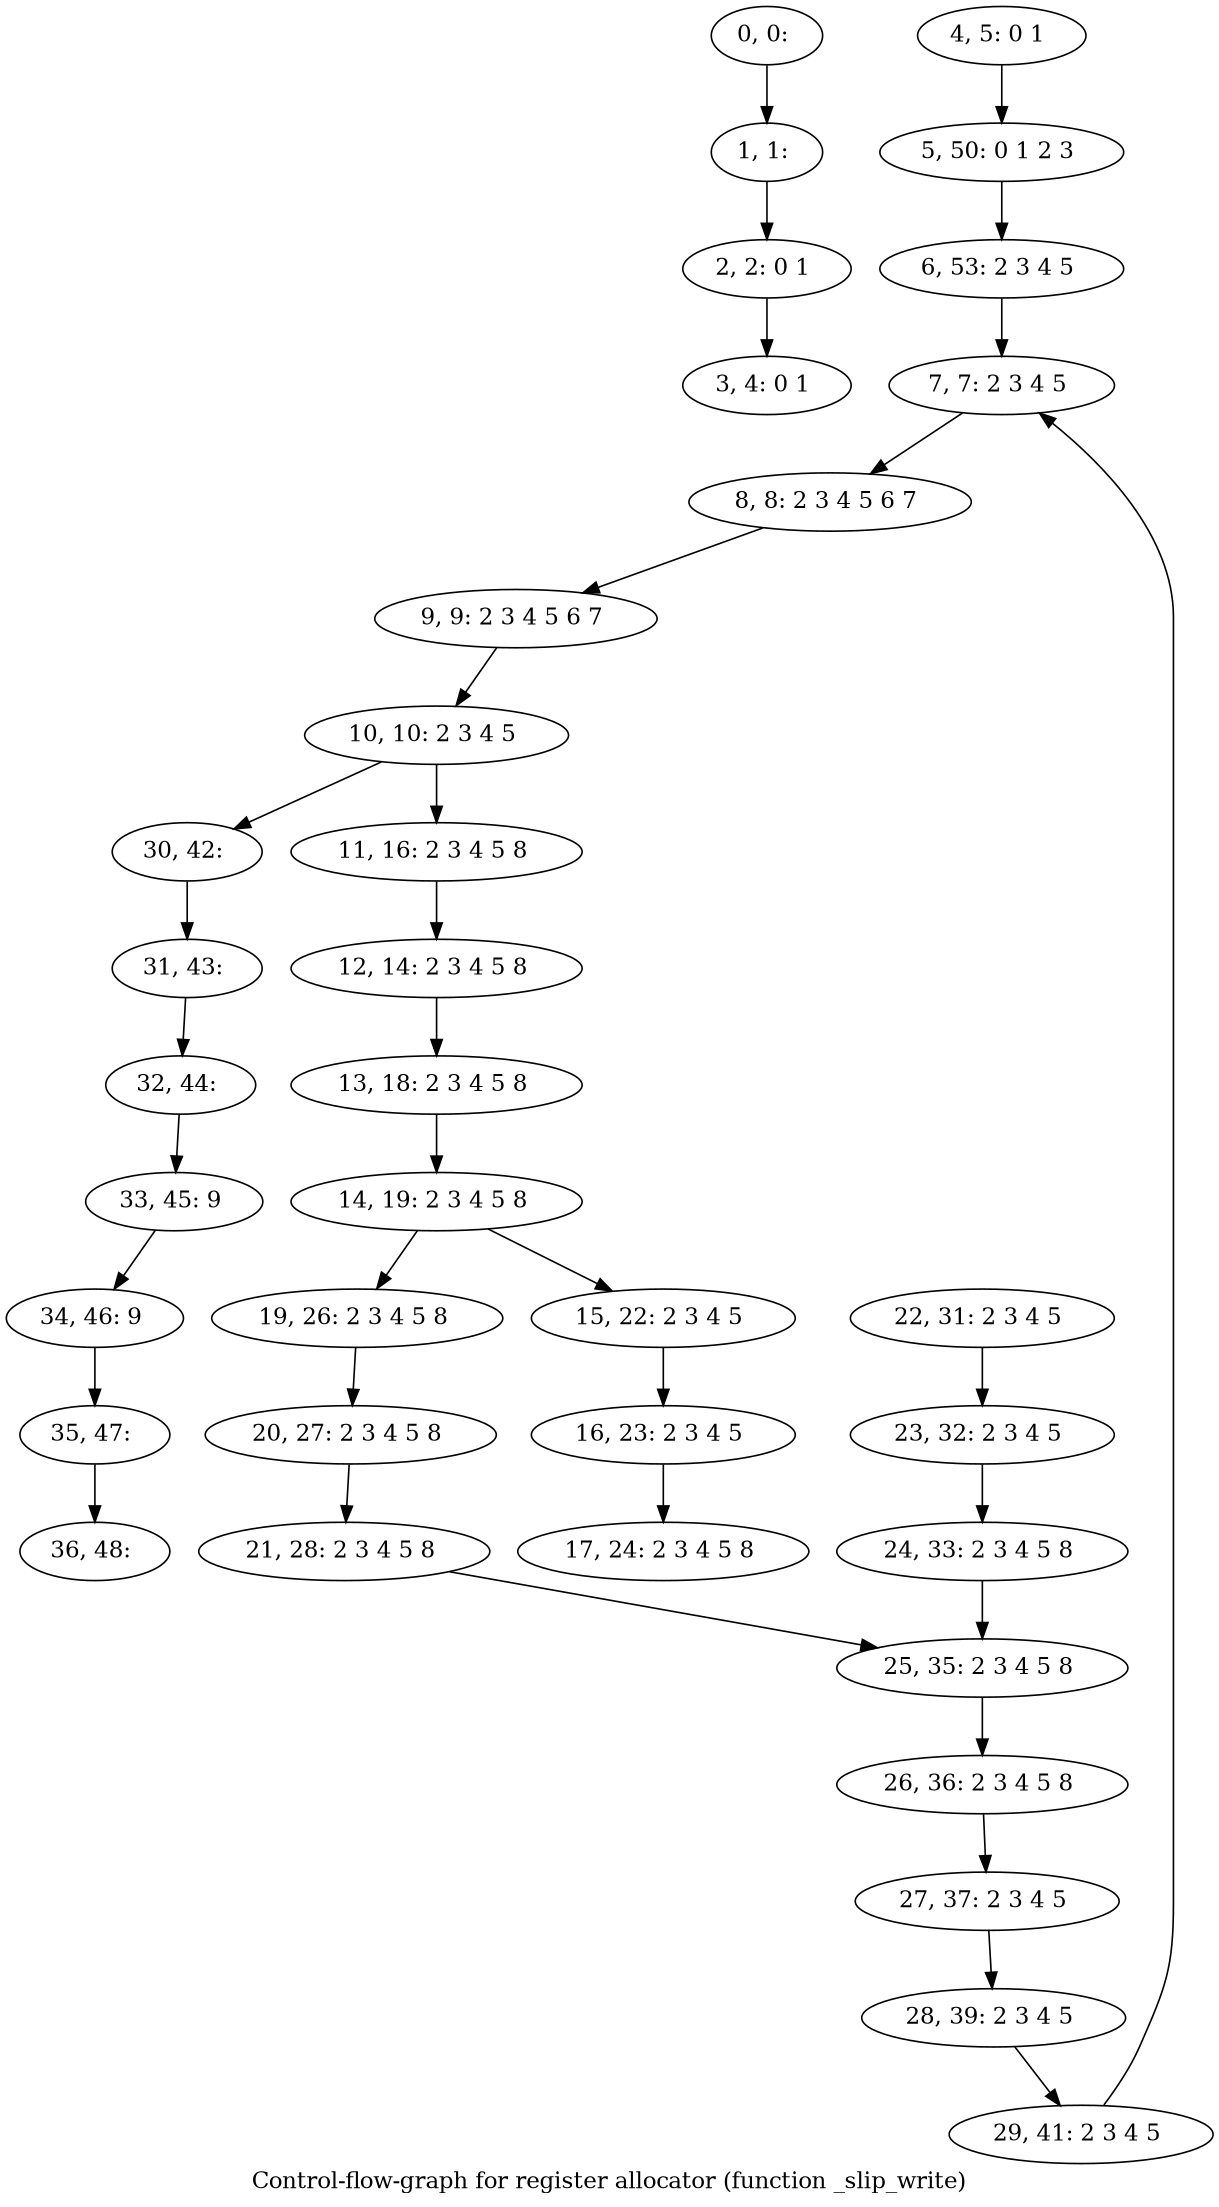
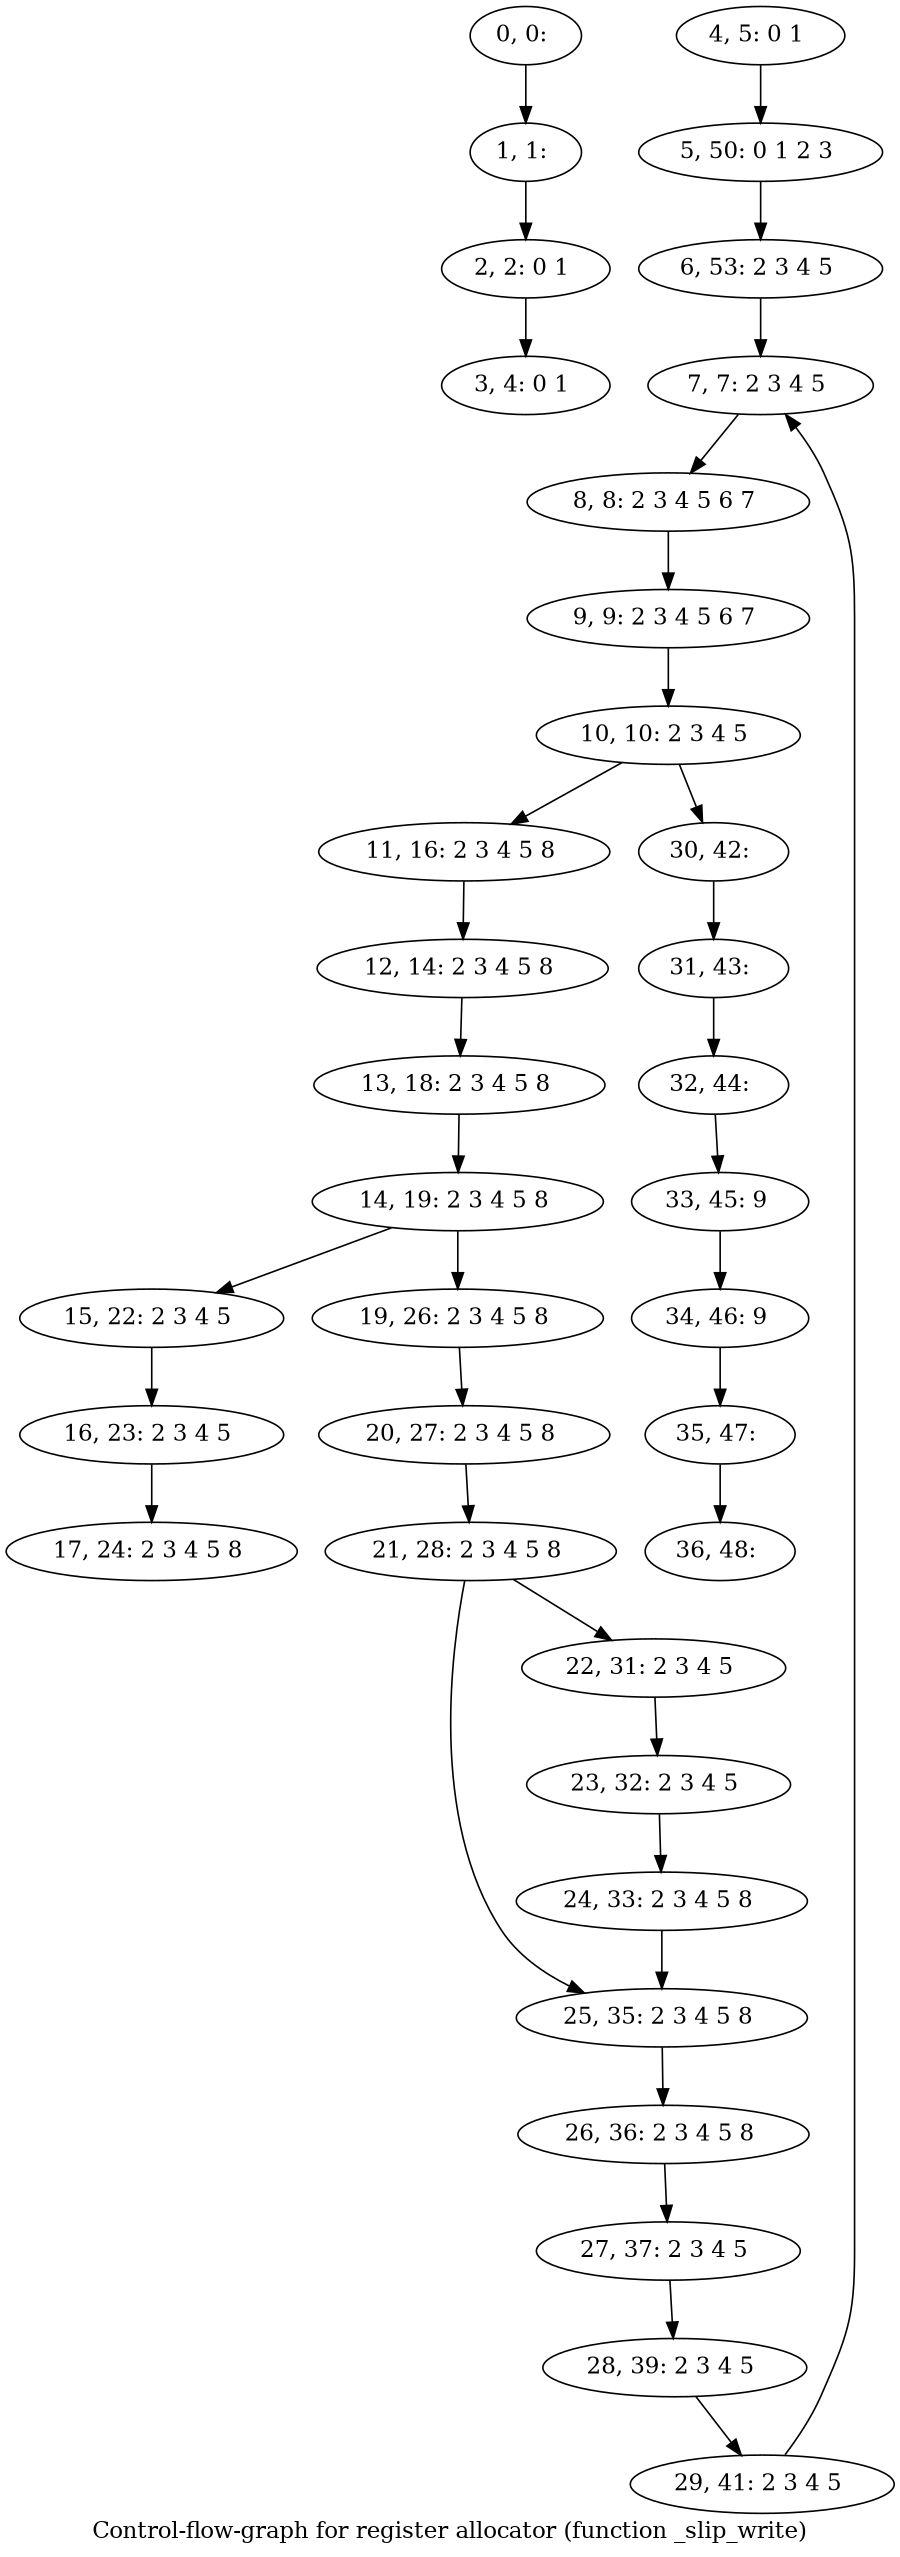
none -> (555, 1605)
